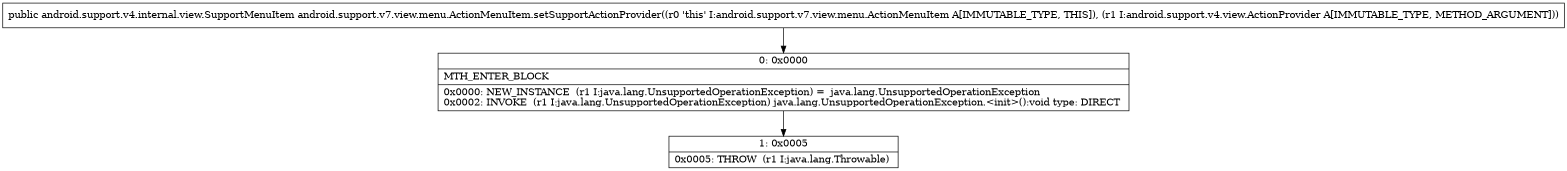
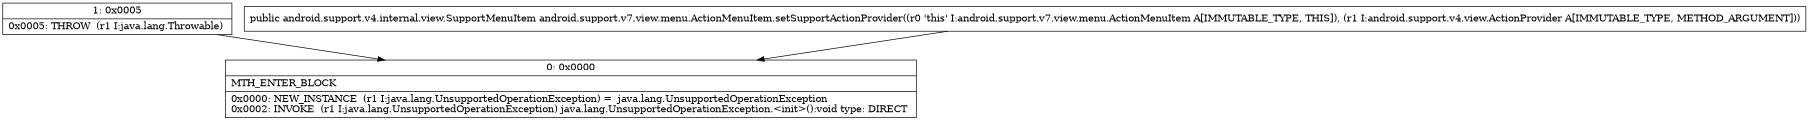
(784, 120) -> (297, 47)
